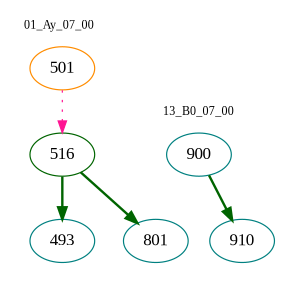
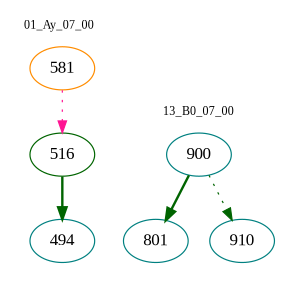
(62, 68) -> (62, 68)
(96, 186) -> (180, 192)
(218, 192) -> (218, 192)
(62, 241) -> (62, 241)
